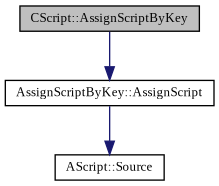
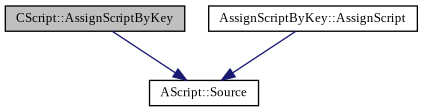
(110, 49) -> (144, 52)
